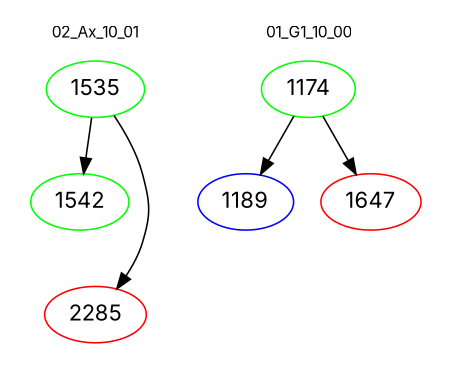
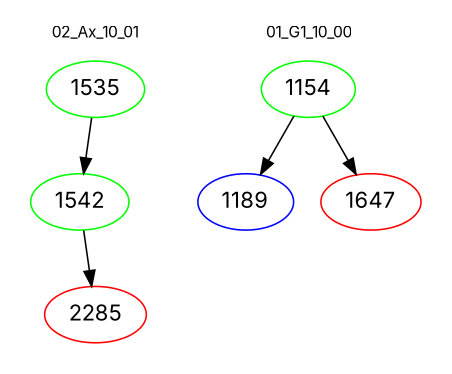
(308, 89) -> (308, 89)
(147, 194) -> (87, 251)
